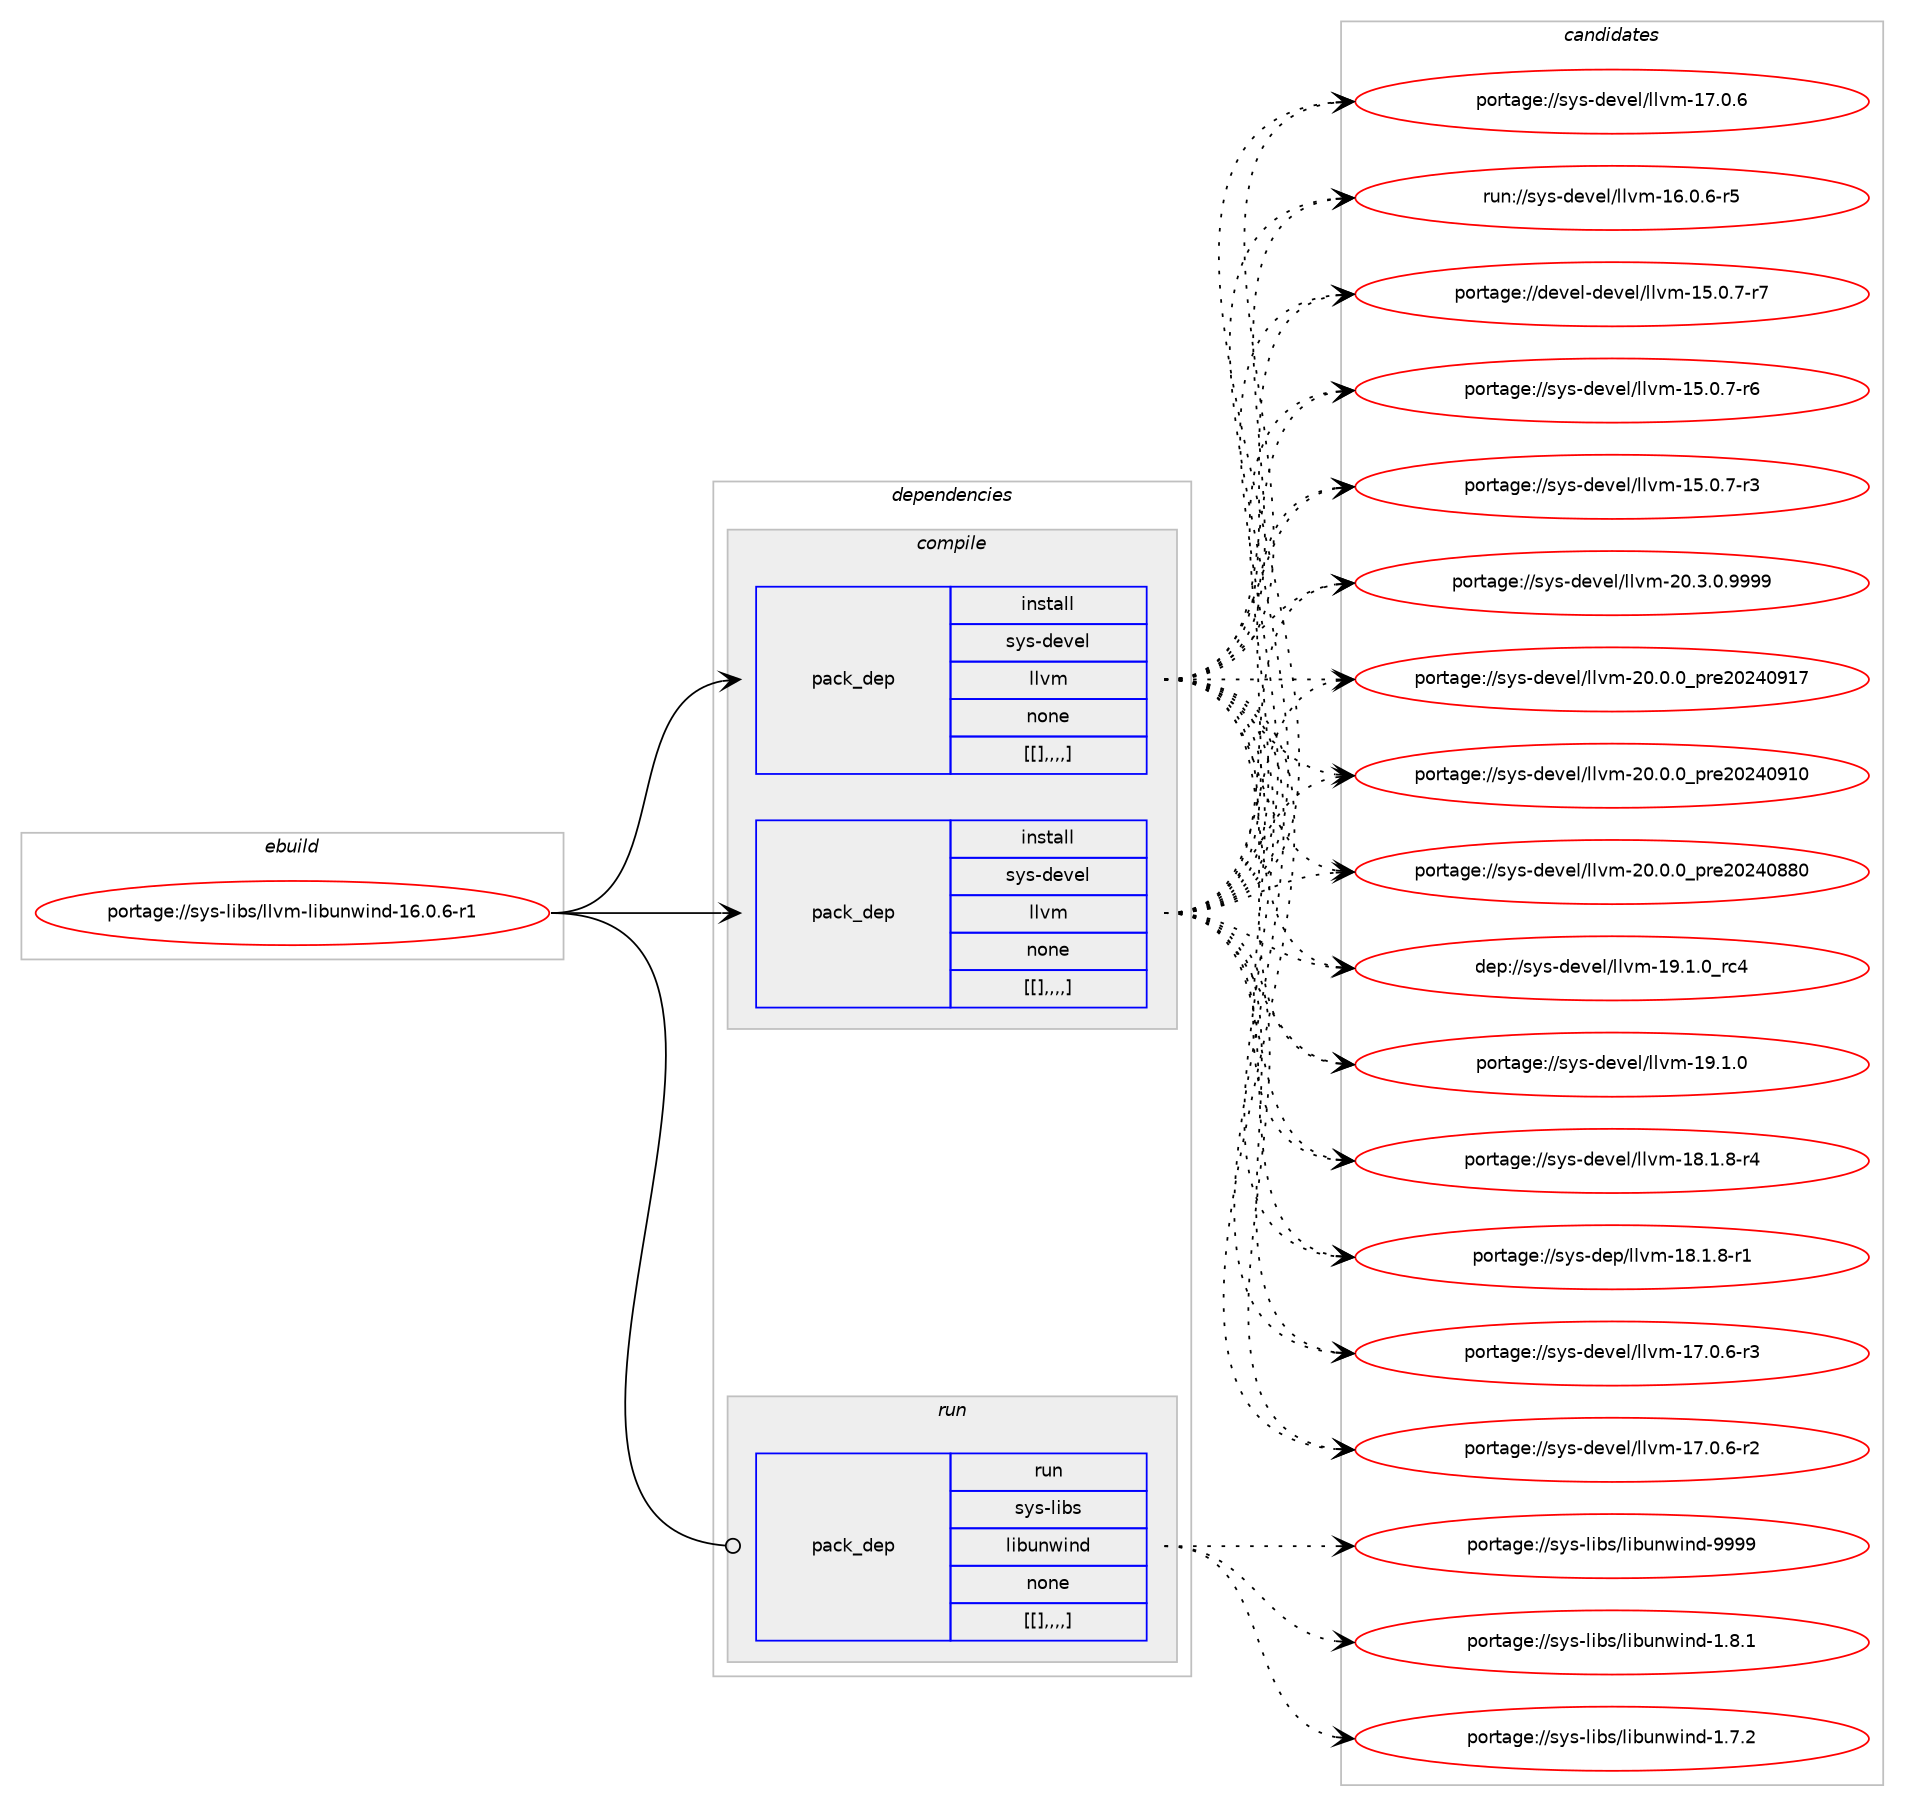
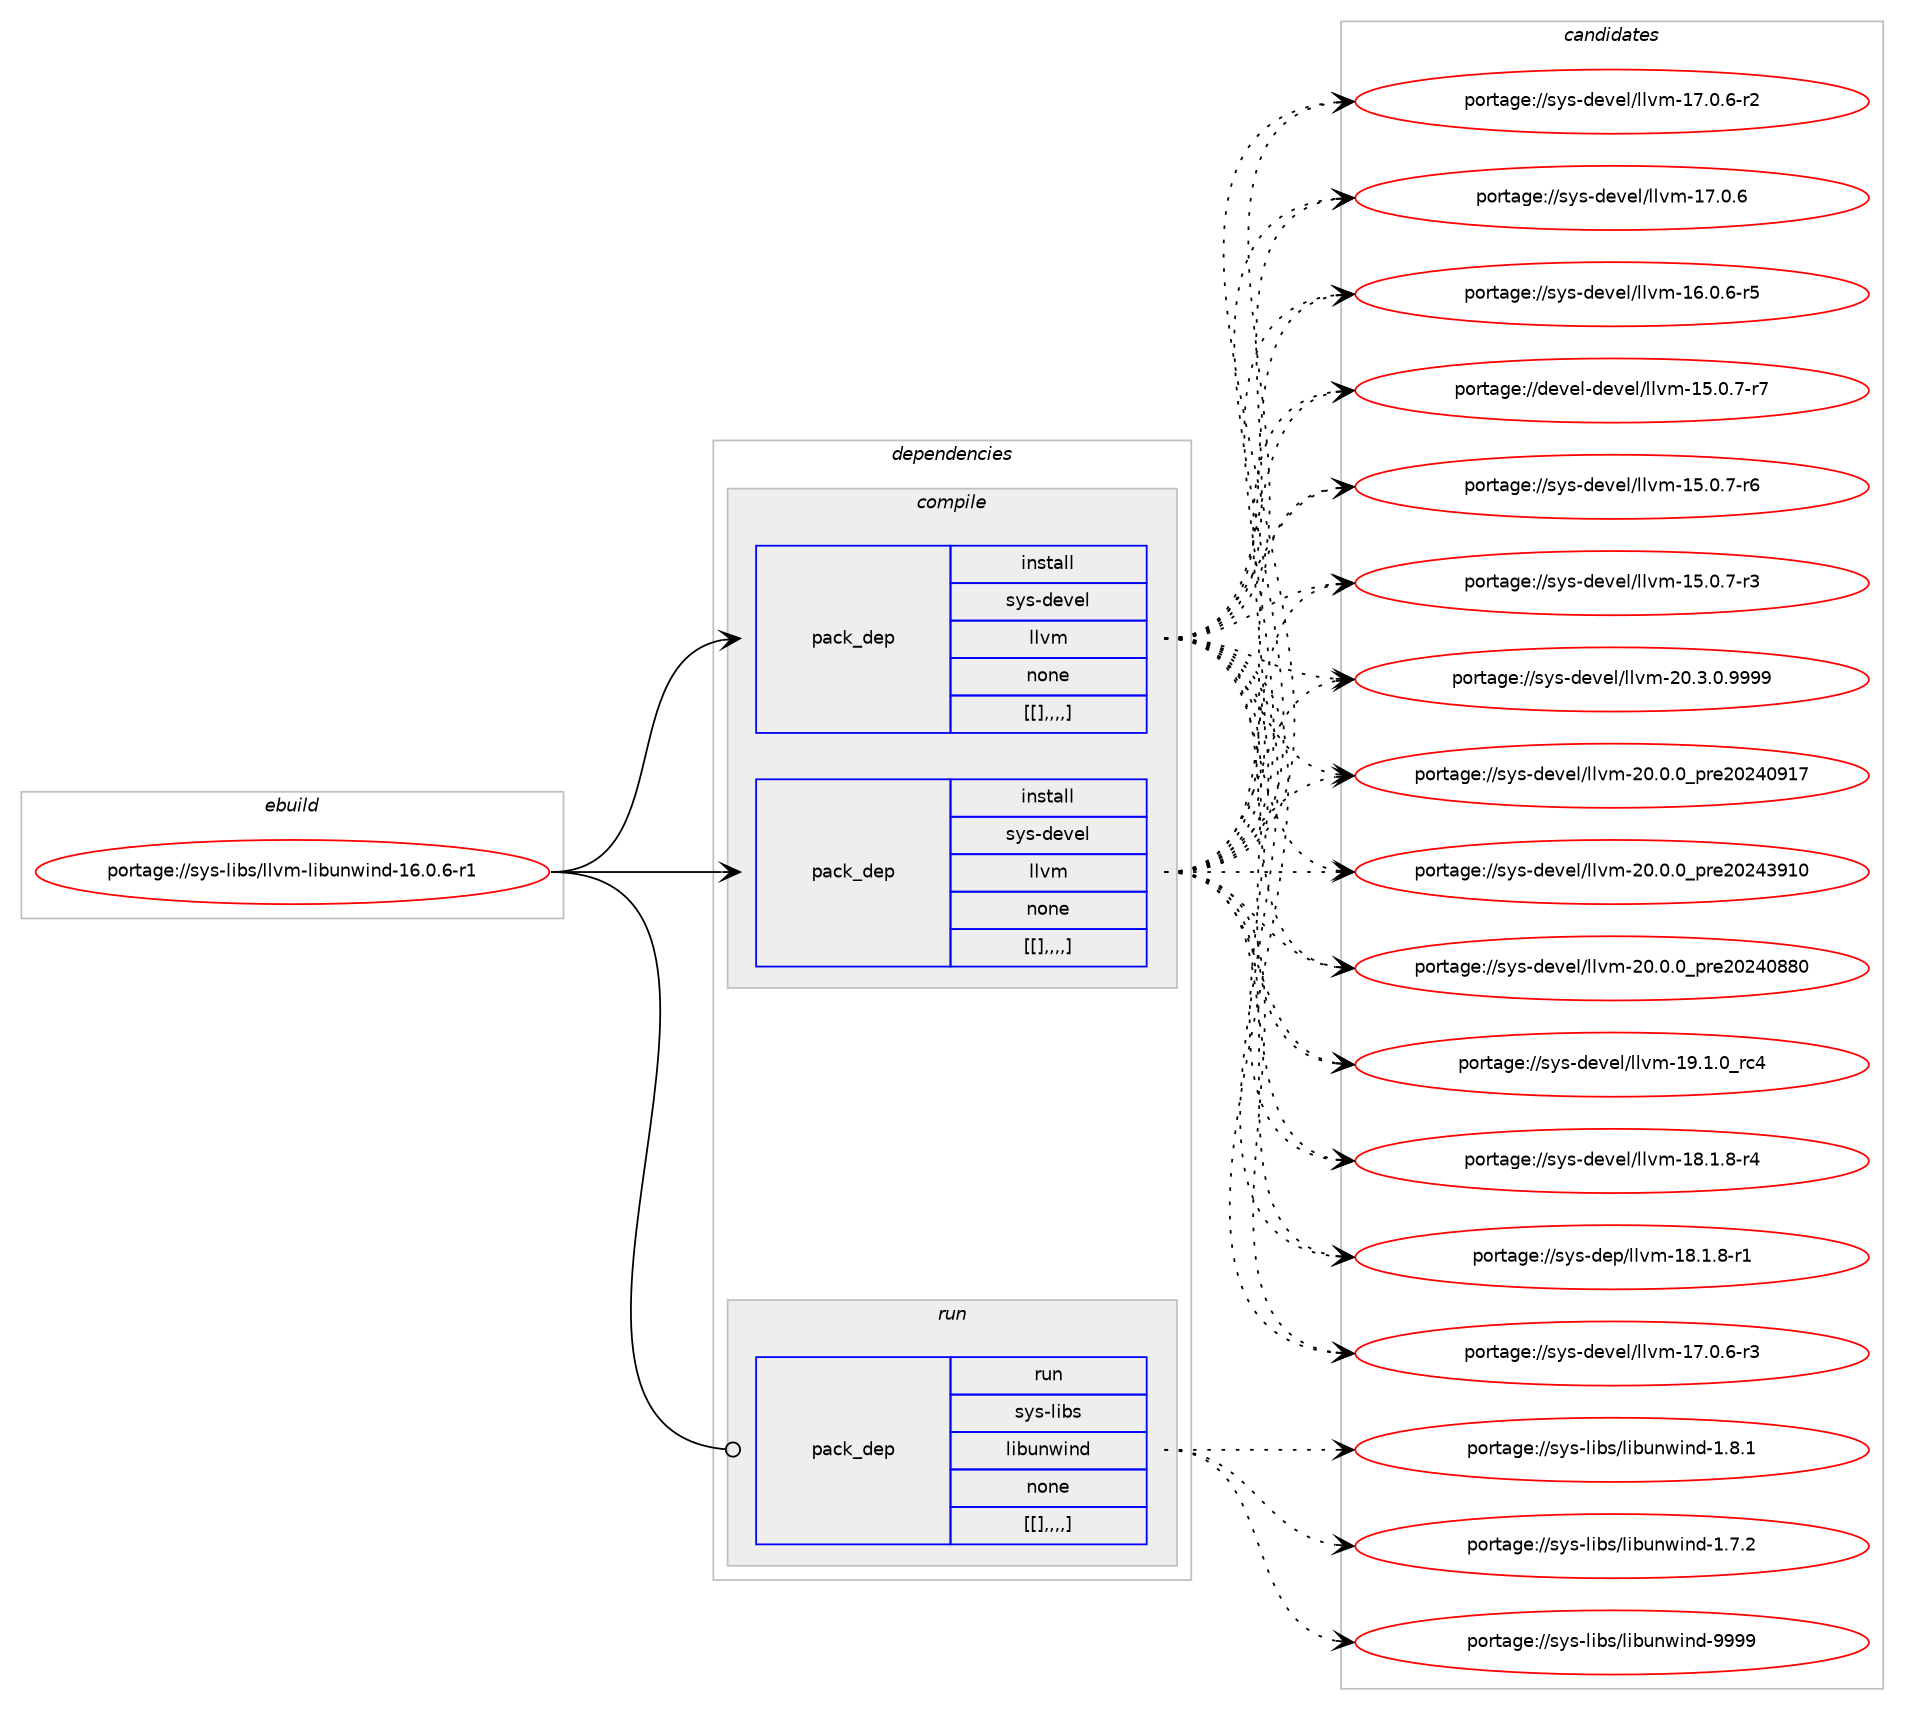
(1612, 198) -> (1612, 294)
(1612, 776) -> (1612, 872)
(1612, 968) -> (1612, 1065)
(1612, 1065) -> none
